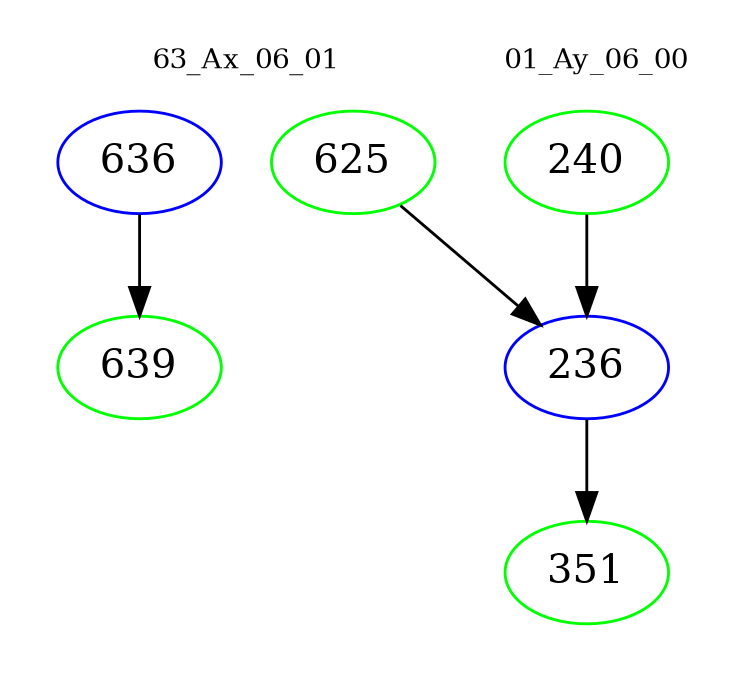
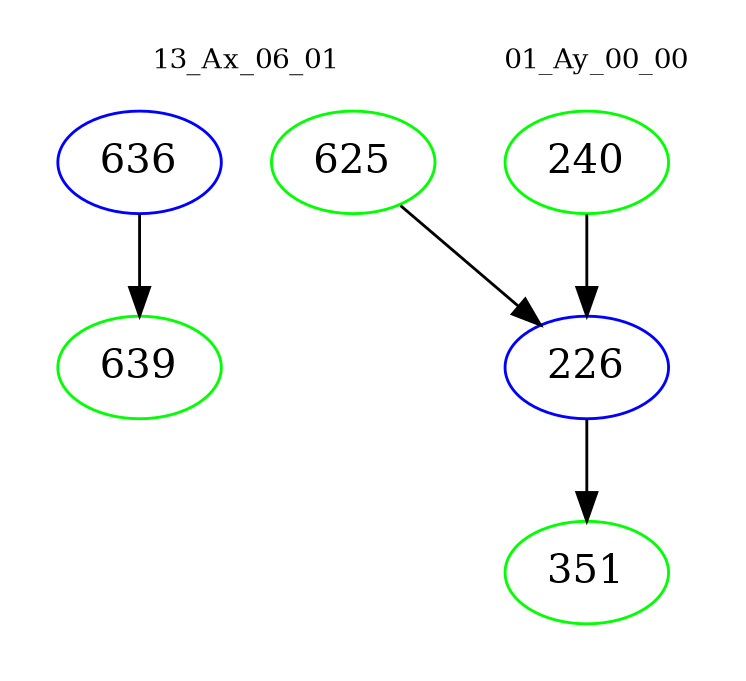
(246, 61) -> (246, 61)
(597, 61) -> (597, 61)
(587, 367) -> (587, 367)
